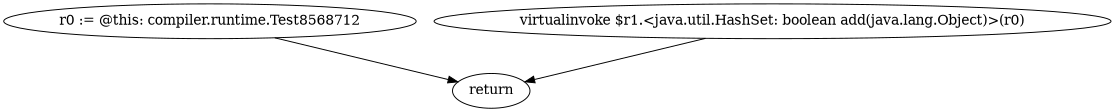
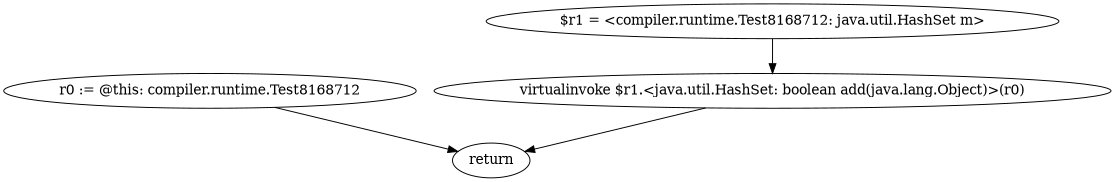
(210, 21) -> (210, 91)
none -> (773, 21)
